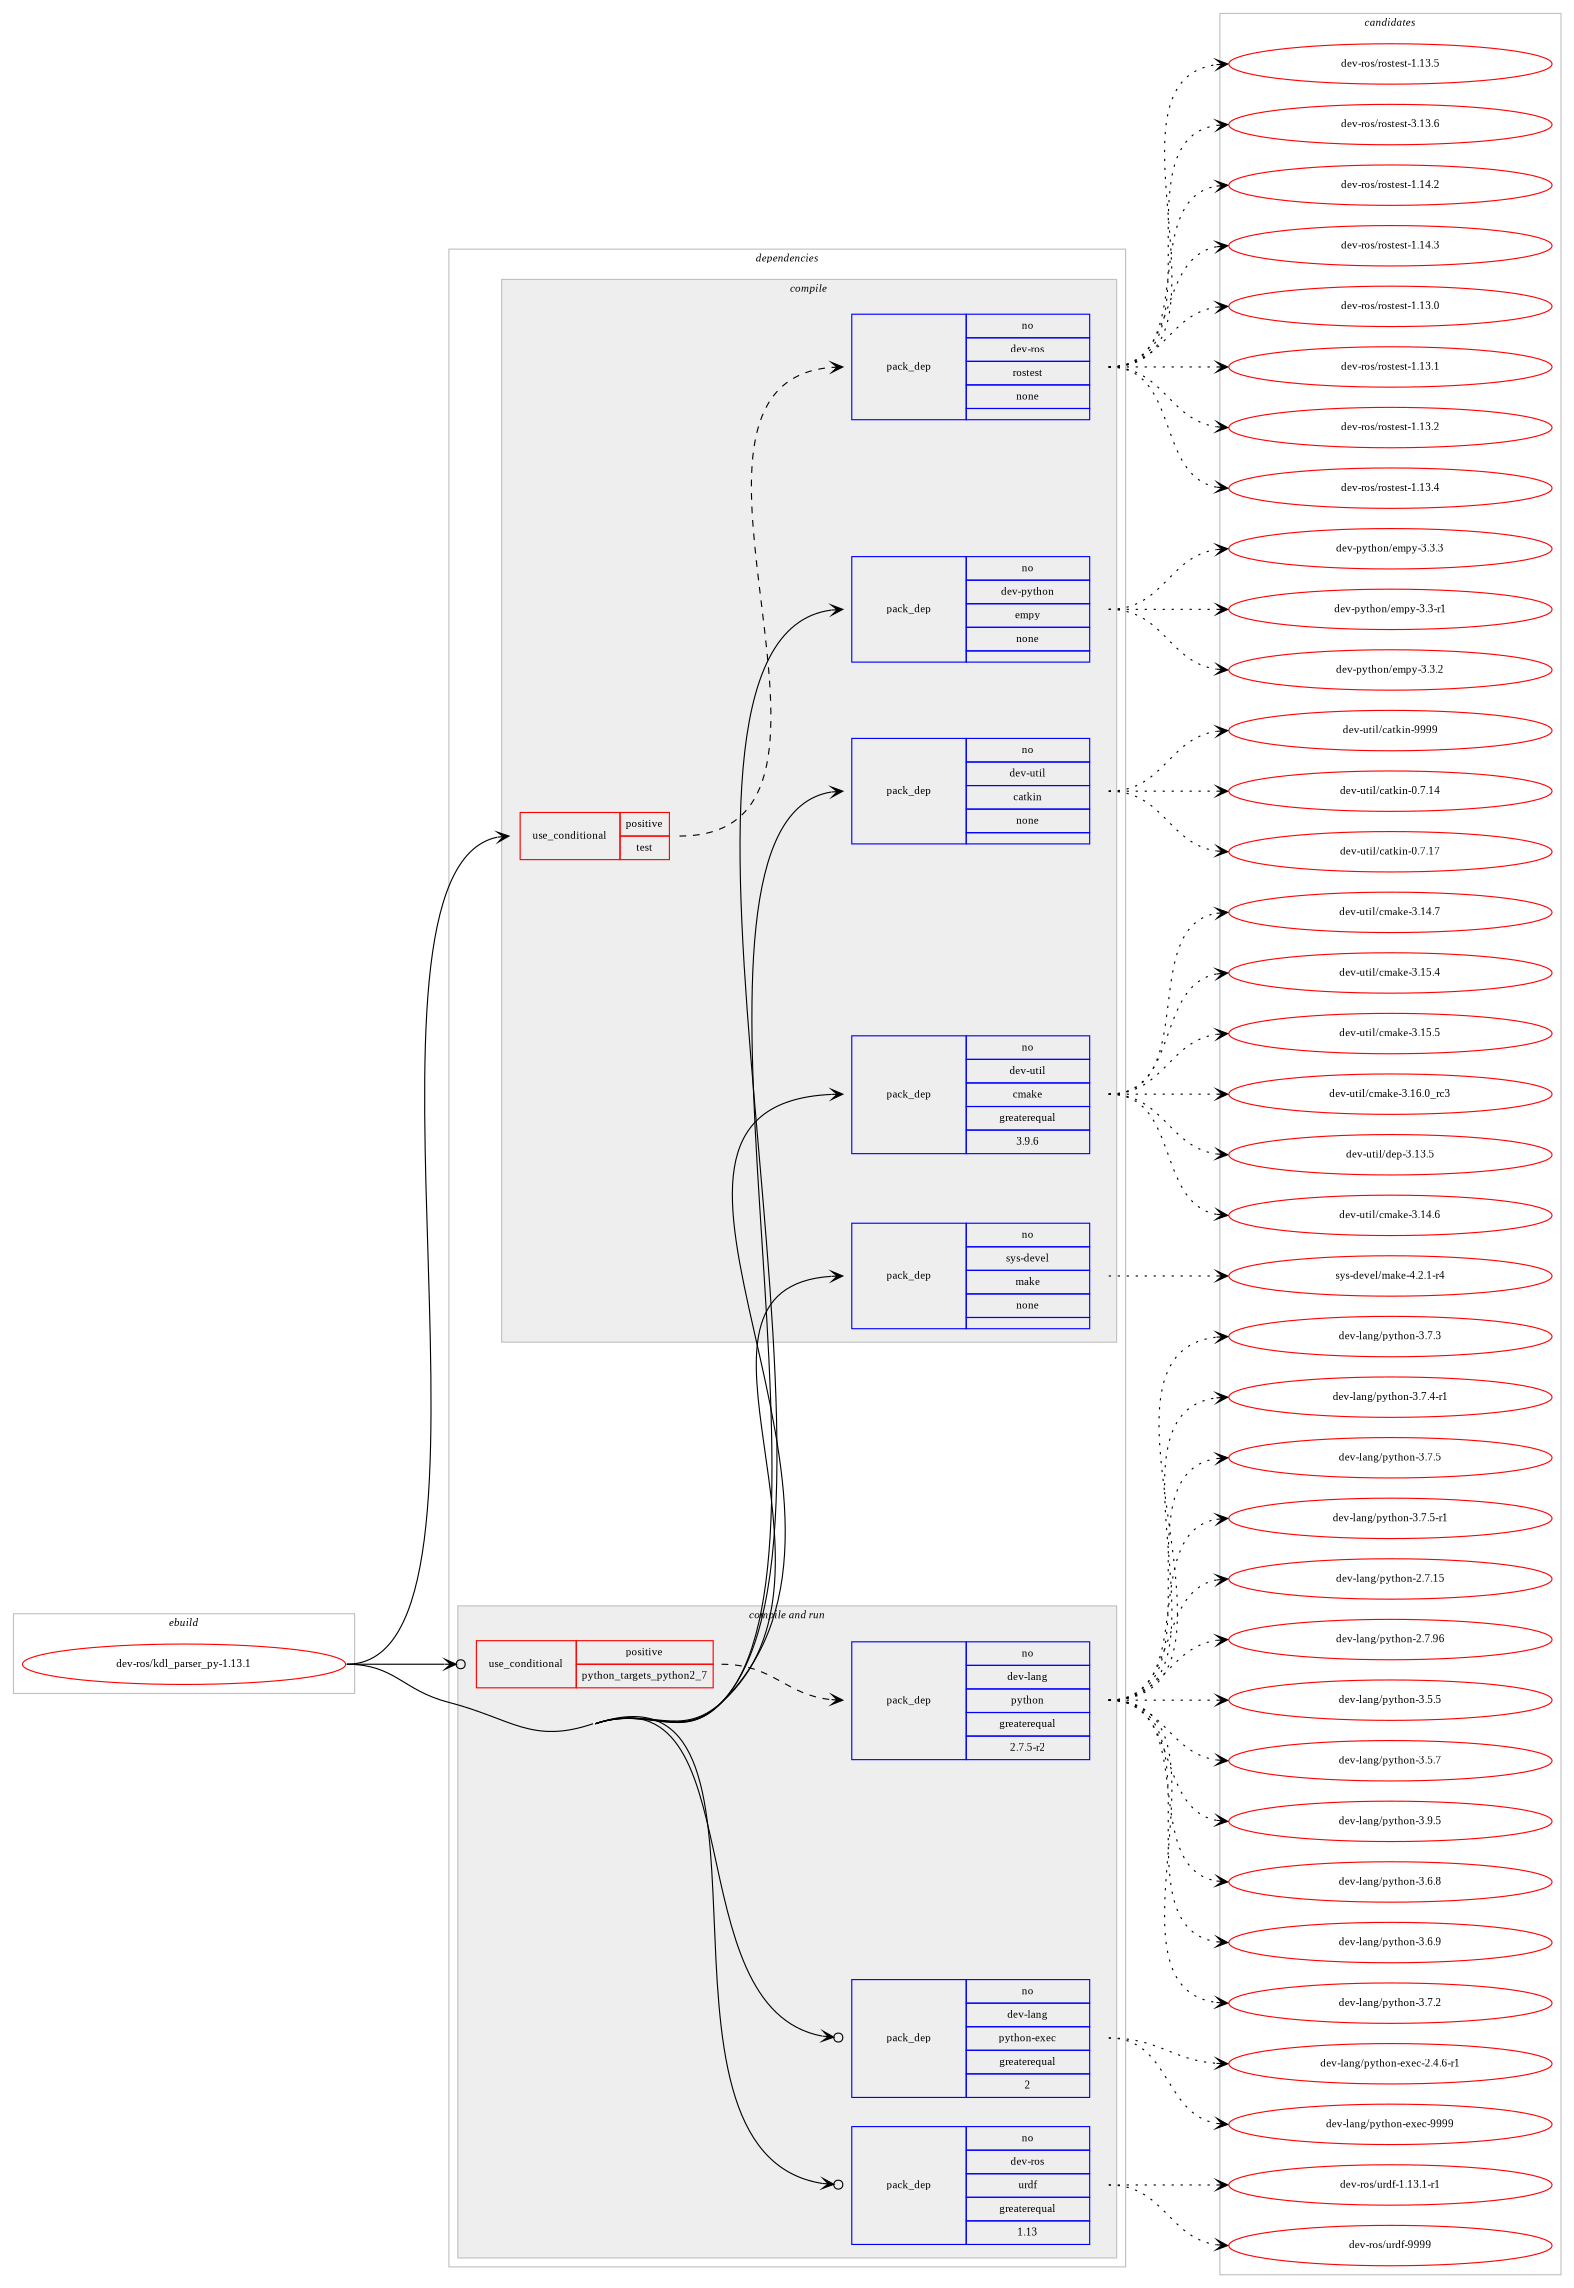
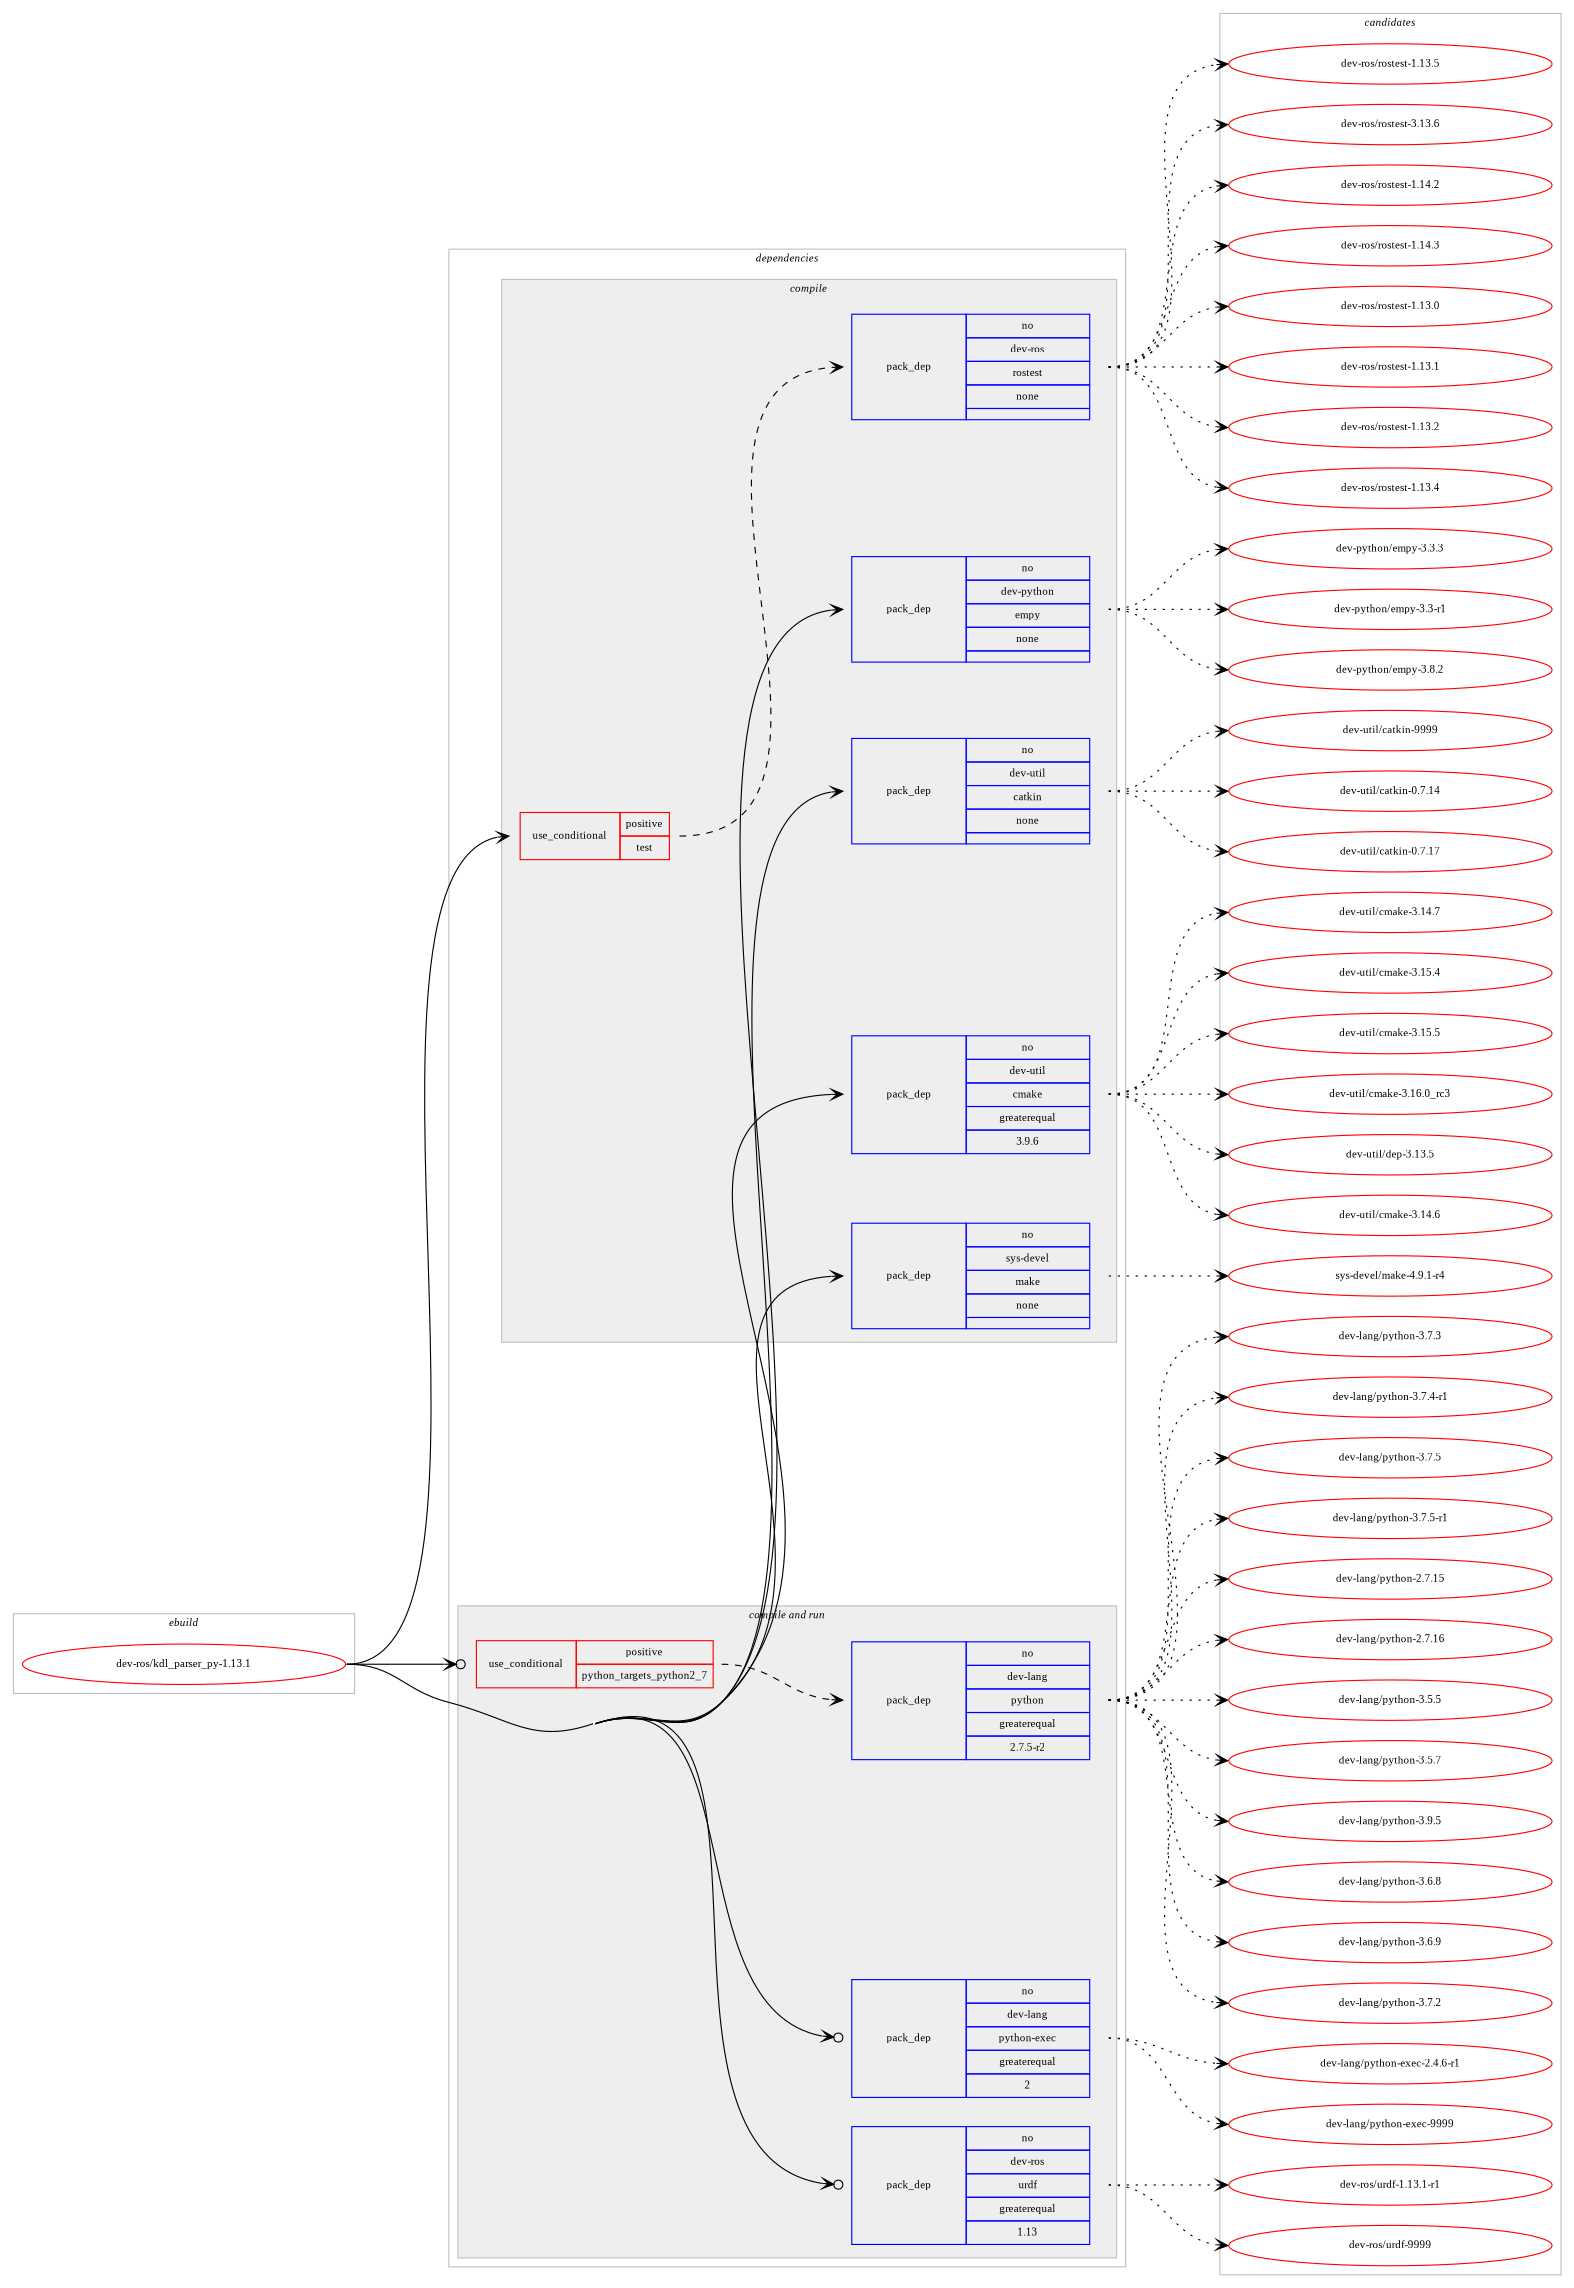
(1390, 670) -> (1390, 670)
(1390, 1276) -> (1390, 1276)
(1390, 1640) -> (1390, 1640)
